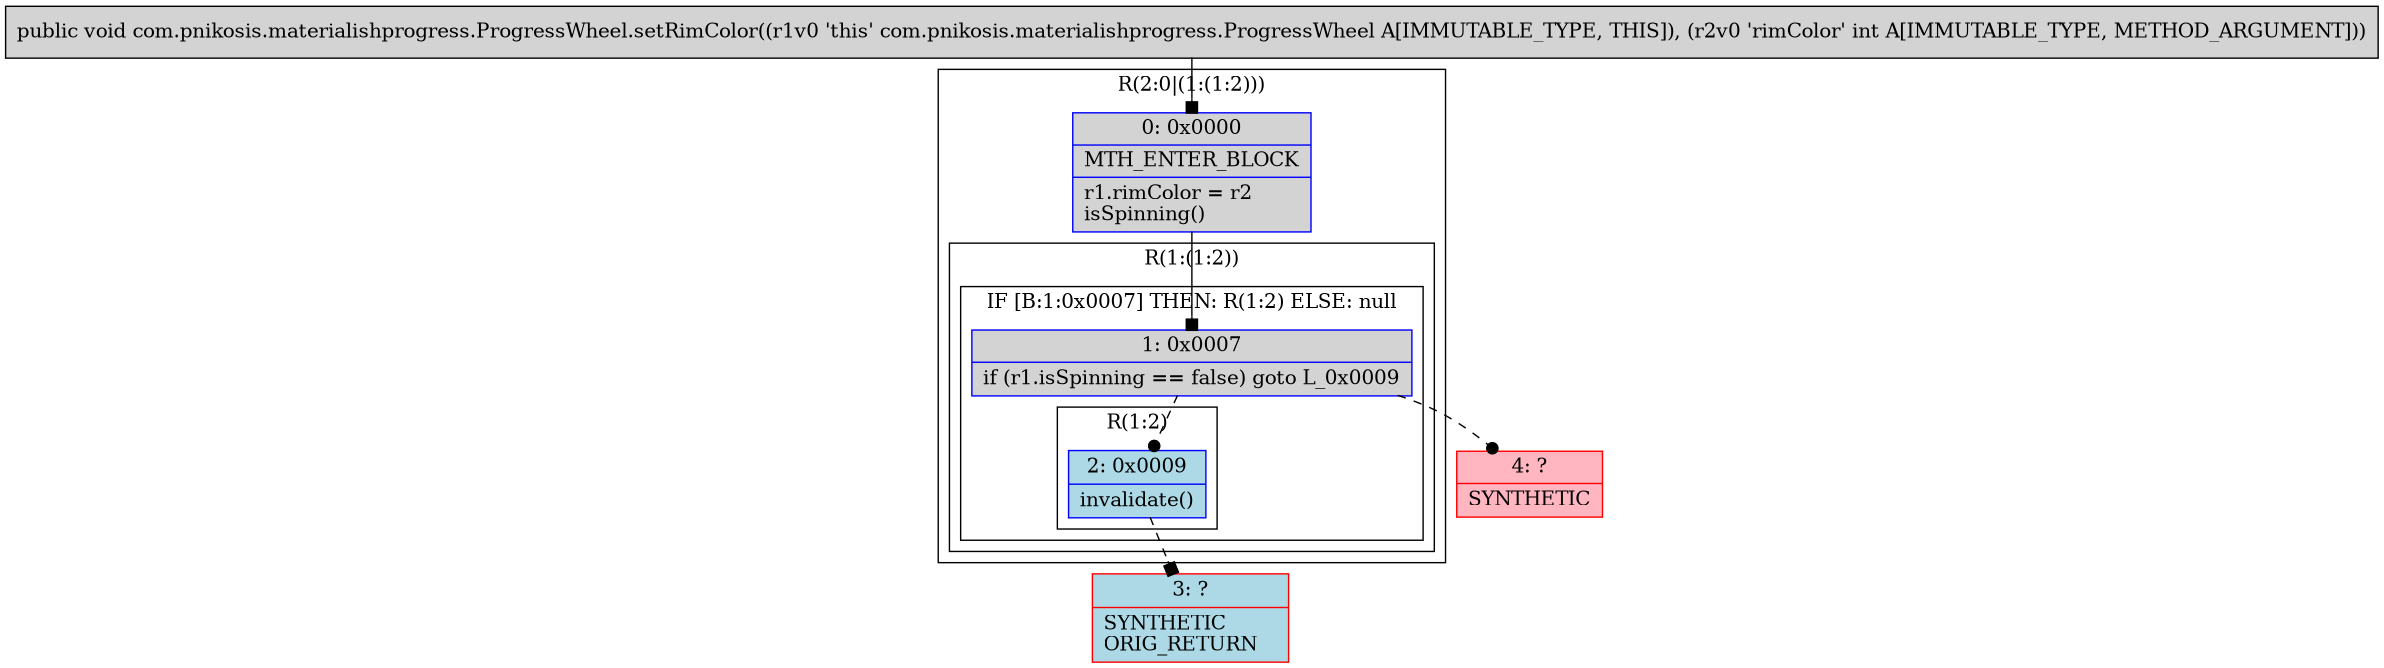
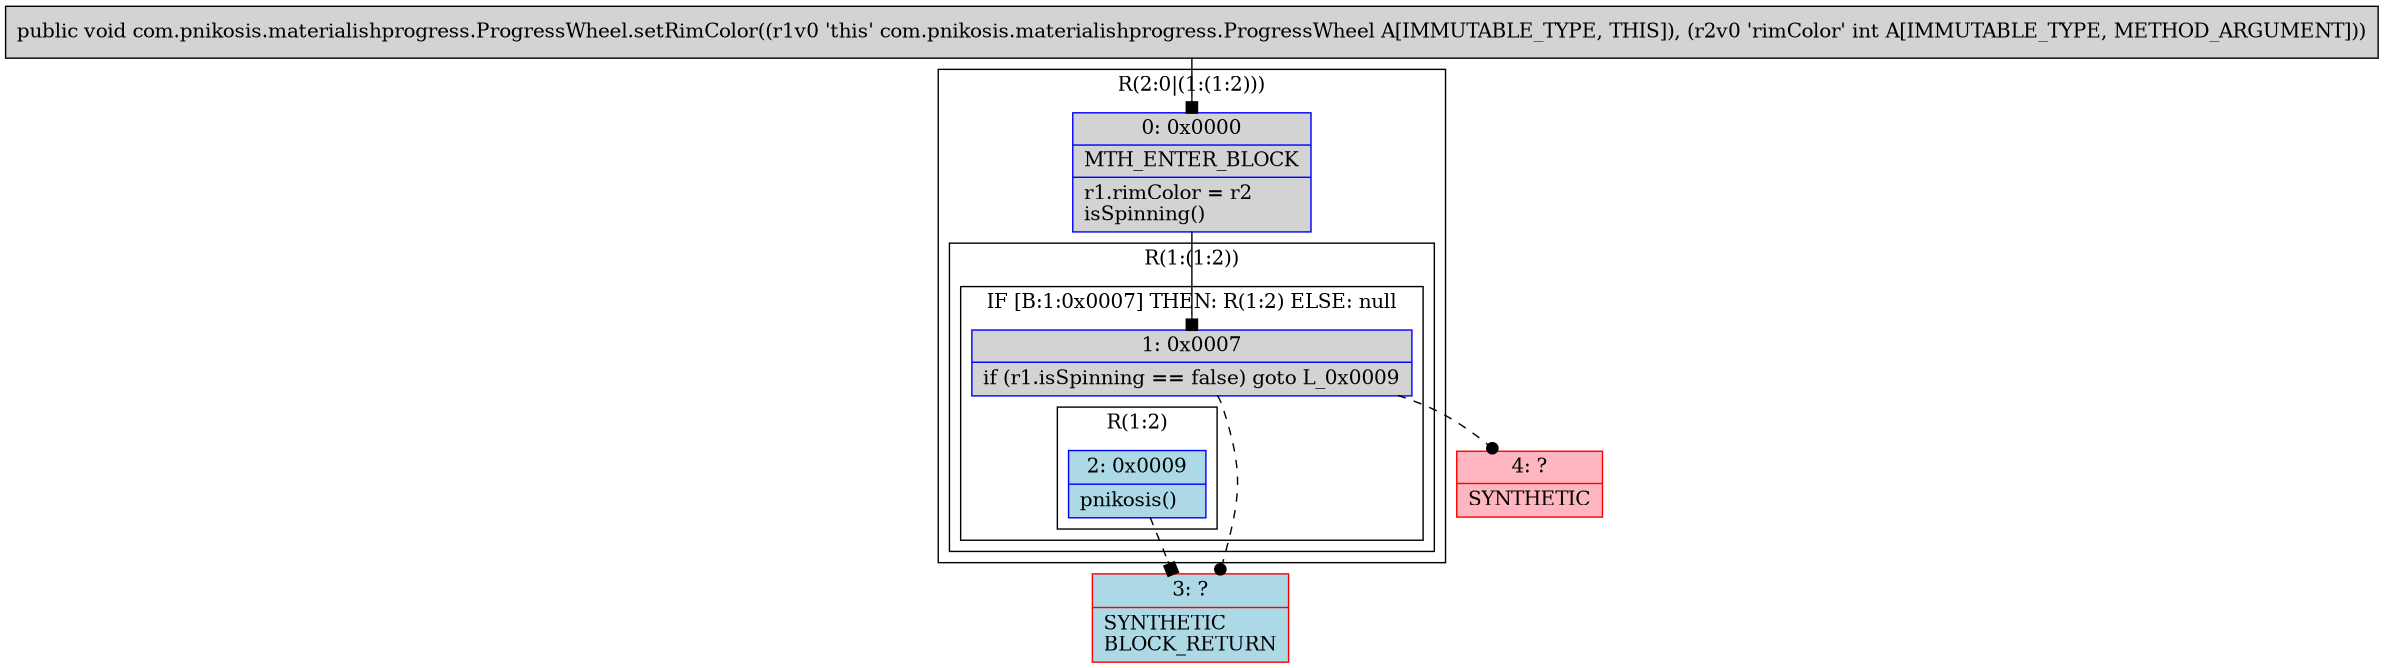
(1167, 418) -> (1237, 479)
(1137, 500) -> (1129, 500)
(1181, 645) -> (1190, 645)
